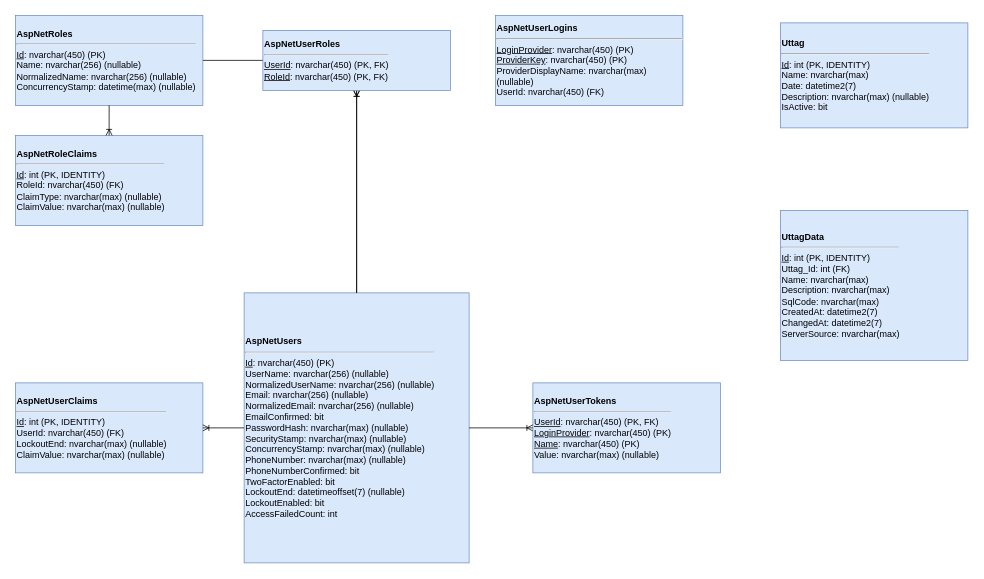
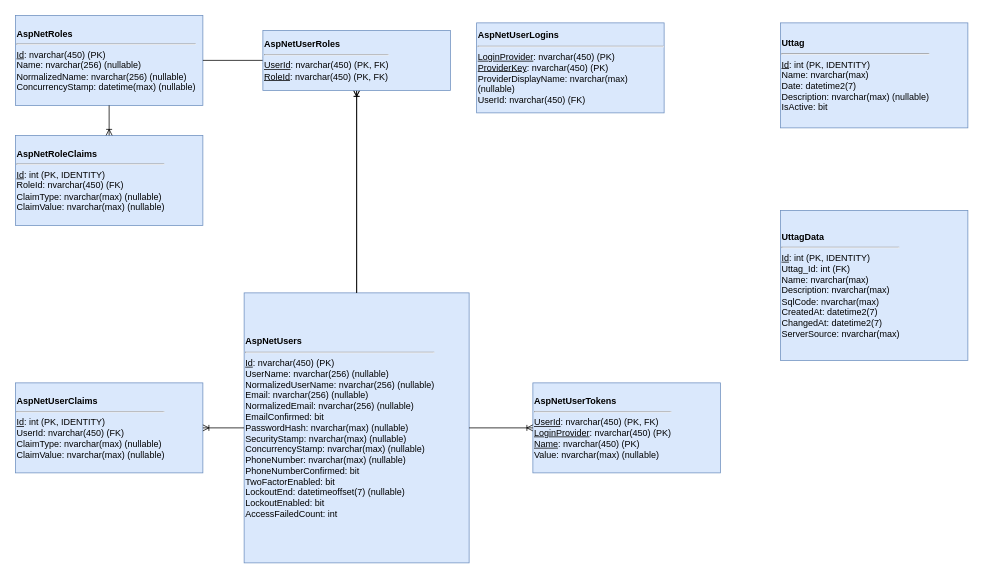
(589, 60) -> (570, 68)
(103, 428) -> (103, 428)
